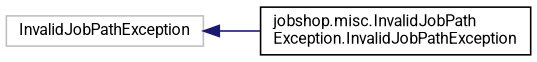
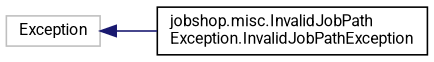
(105, 31) -> (53, 31)
